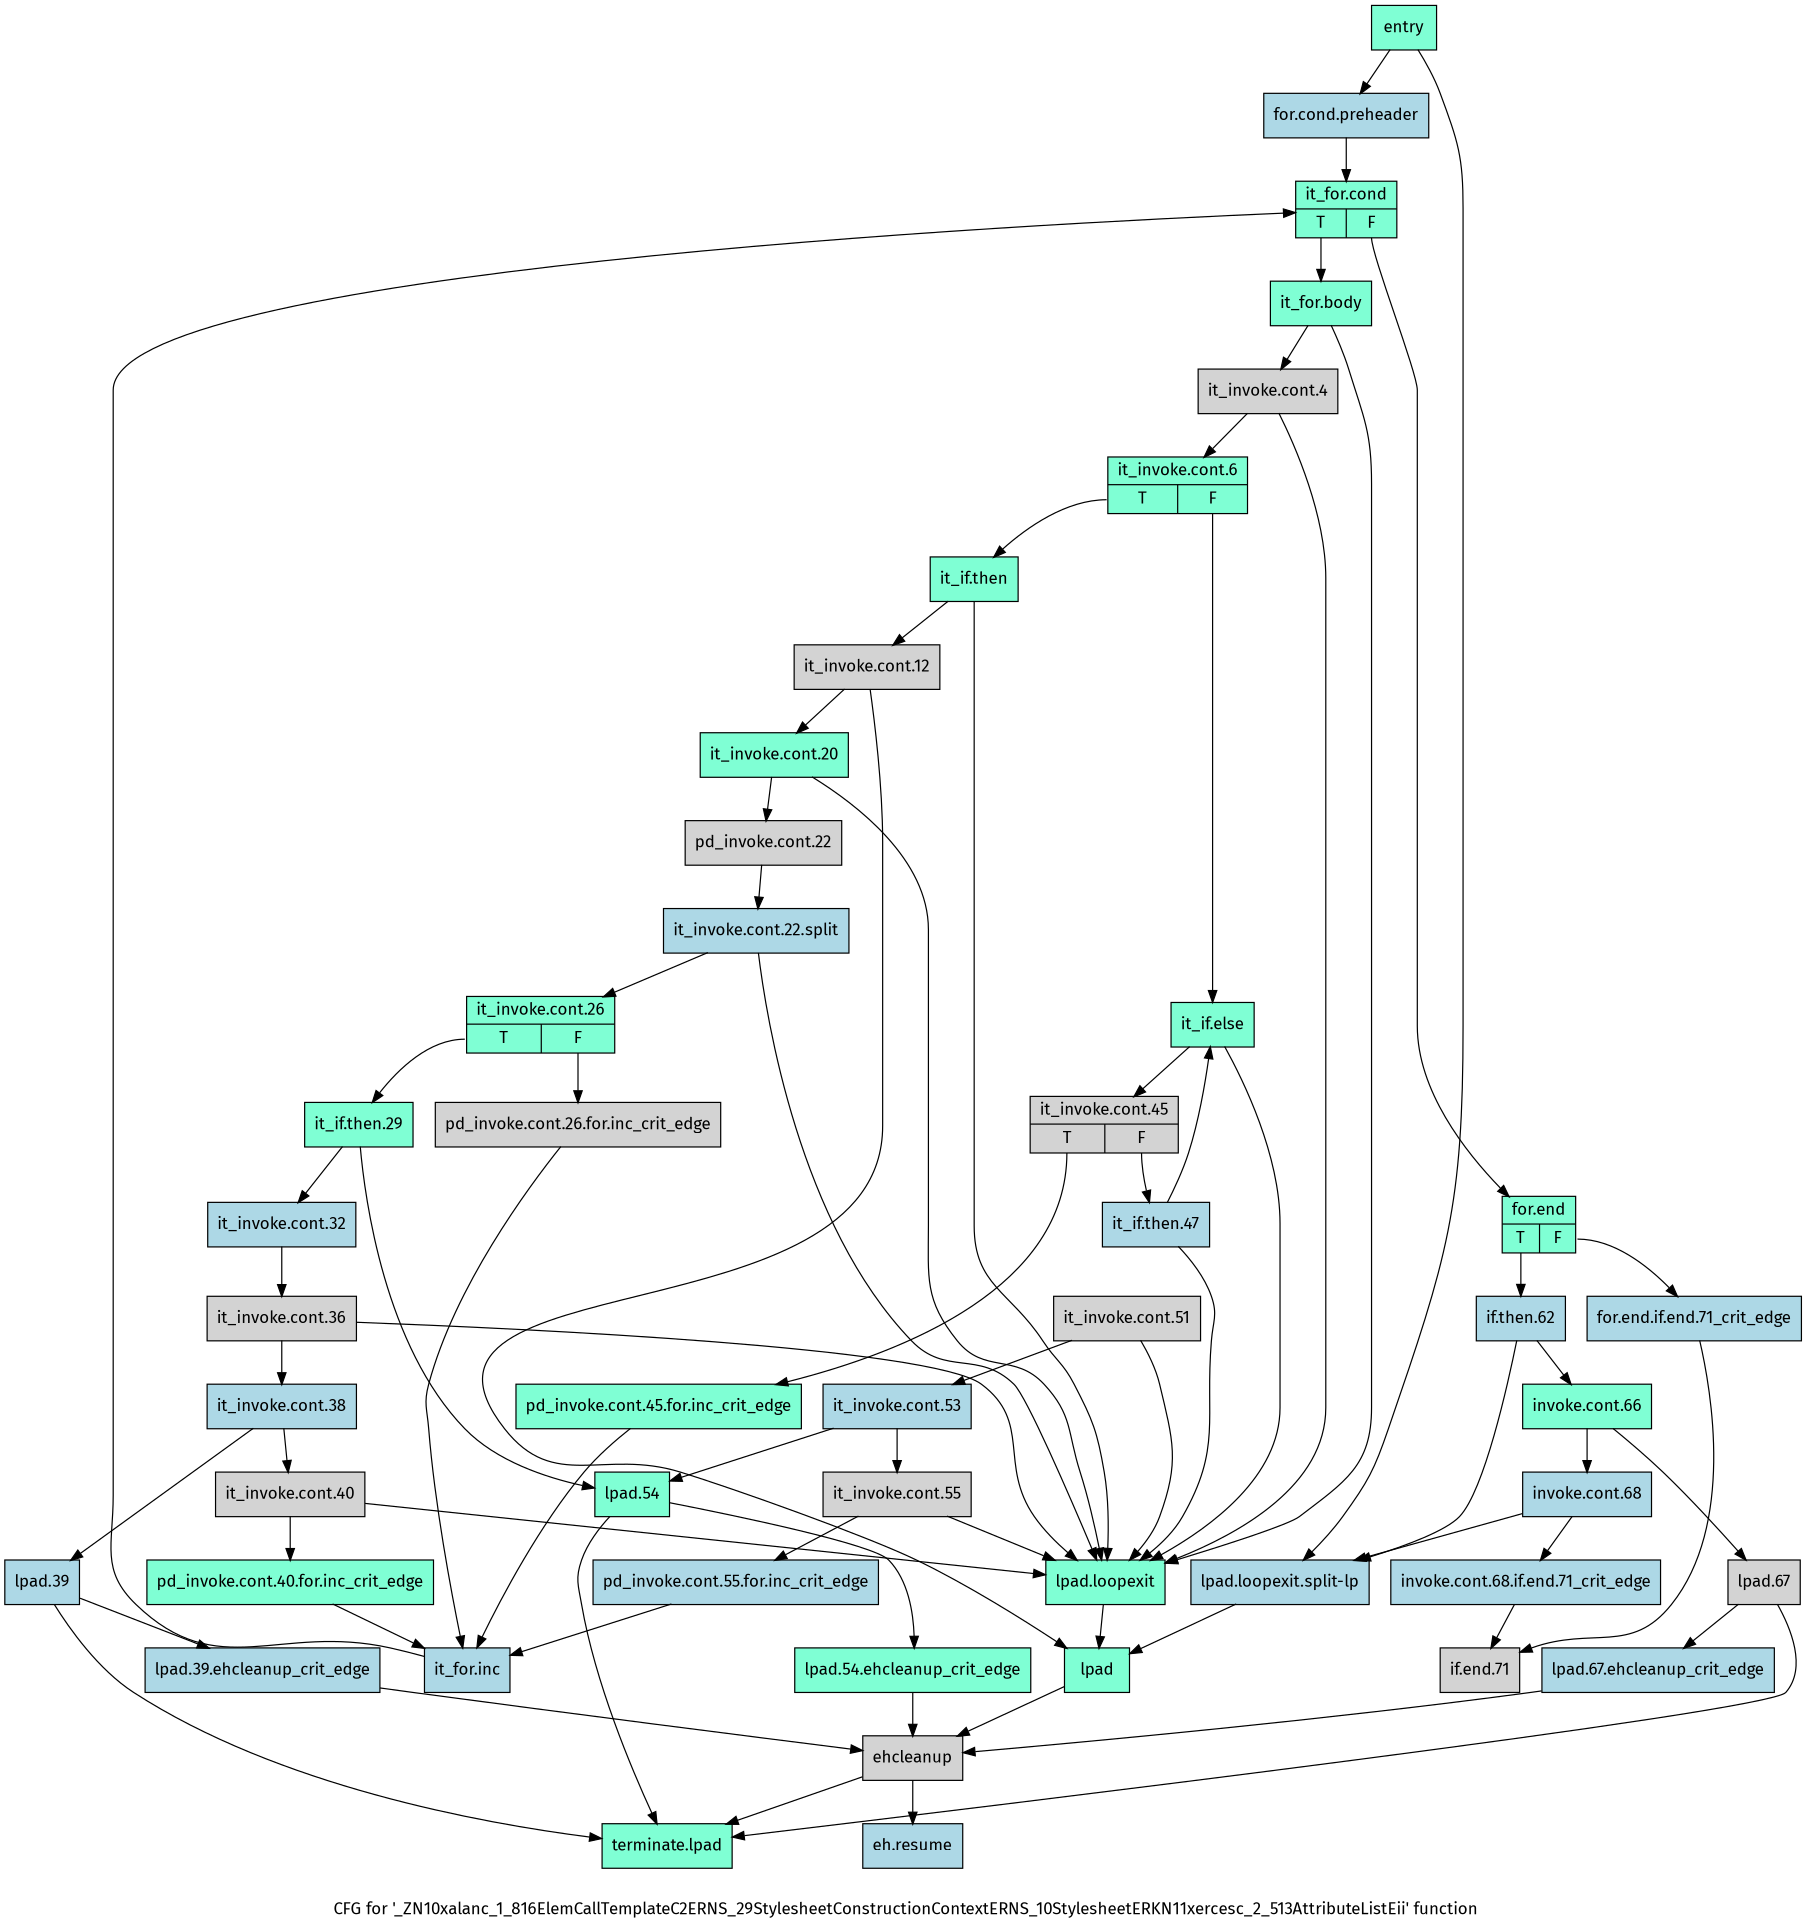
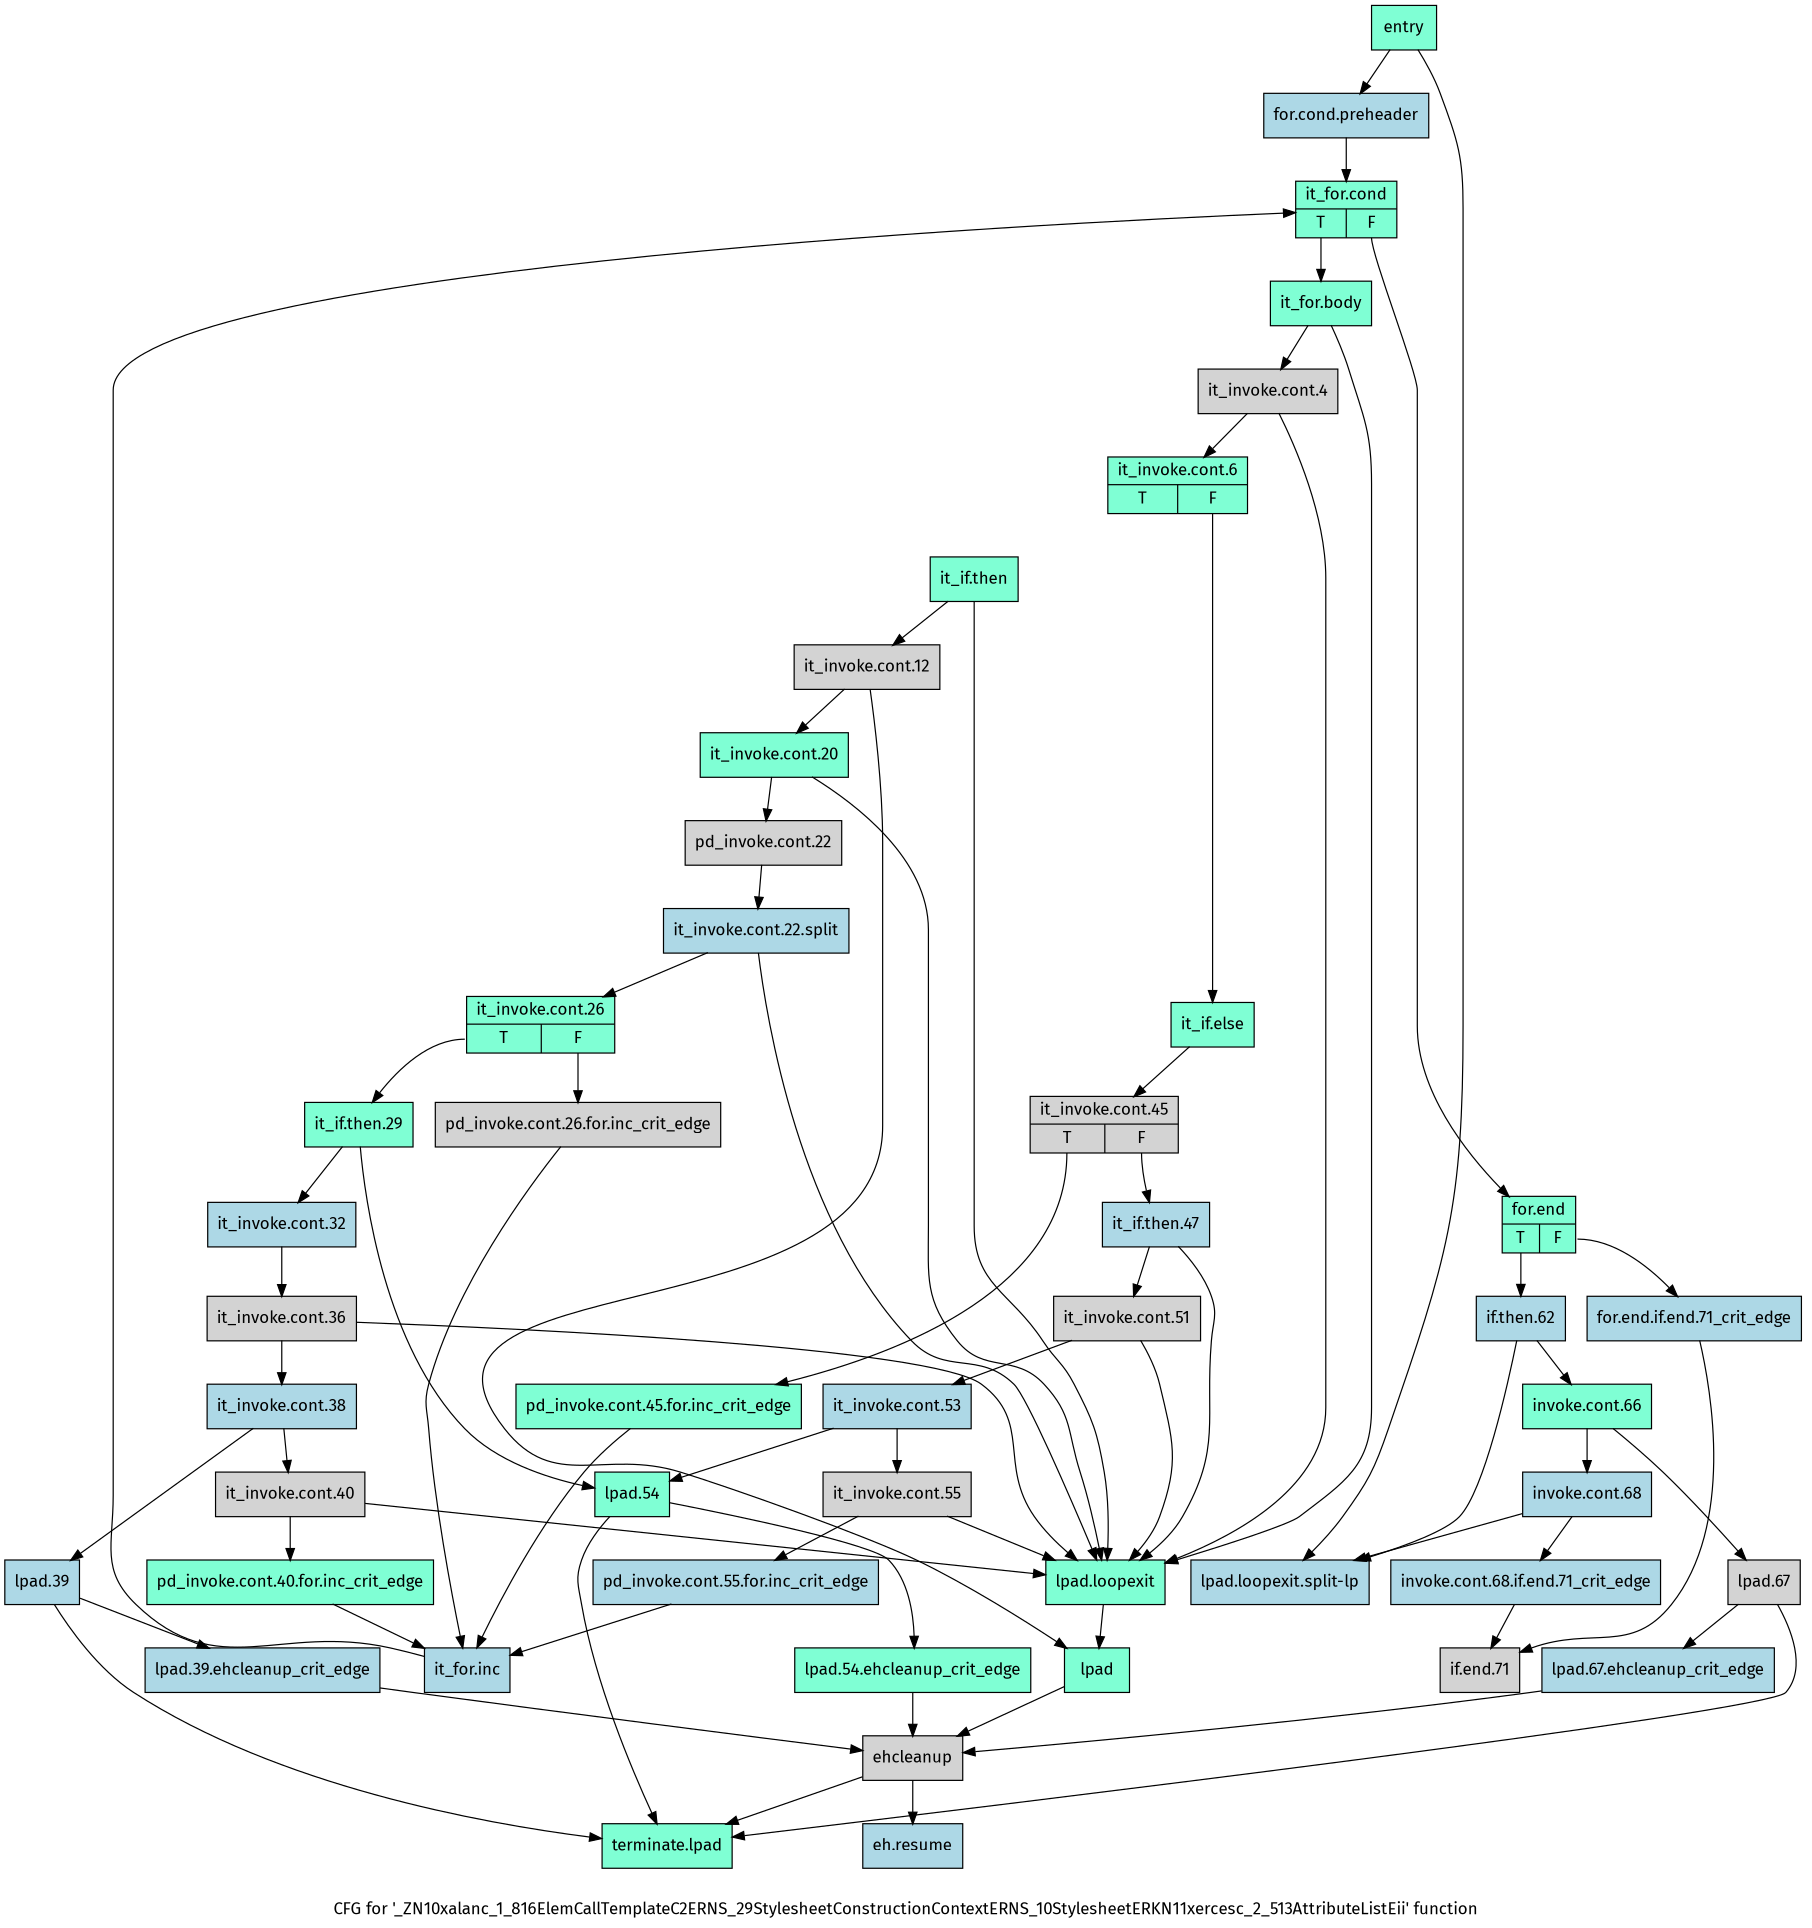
(1050, 515) -> none
(1194, 1133) -> (1143, 1266)
(1280, 1321) -> none
(1188, 1626) -> none
